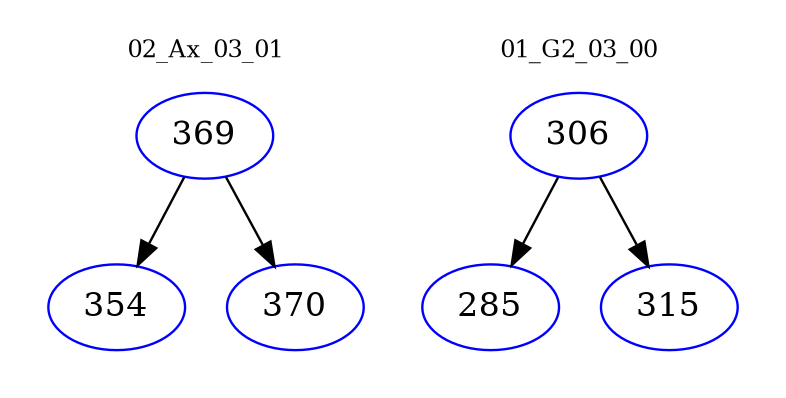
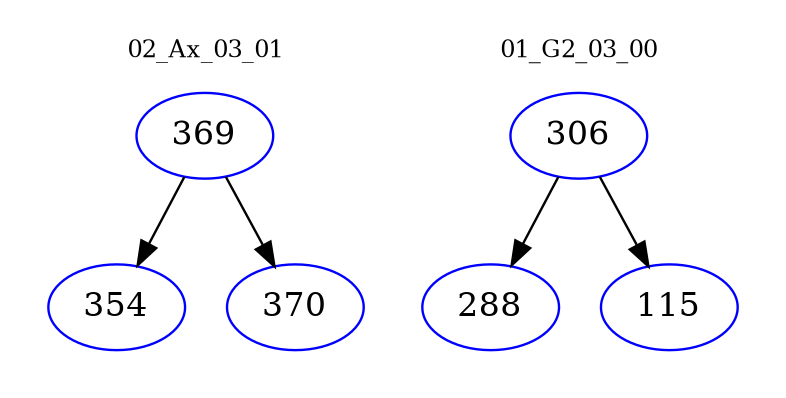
(491, 307) -> (491, 307)
(669, 307) -> (669, 307)
